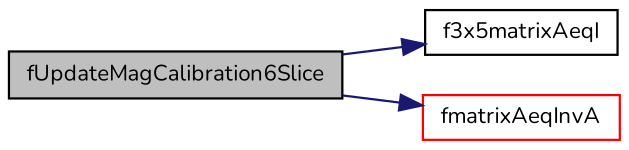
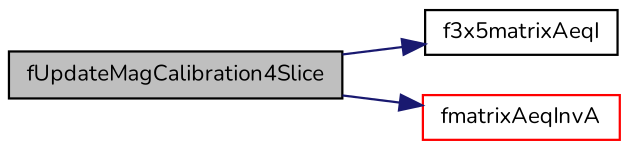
(176, 75) -> (176, 75)
